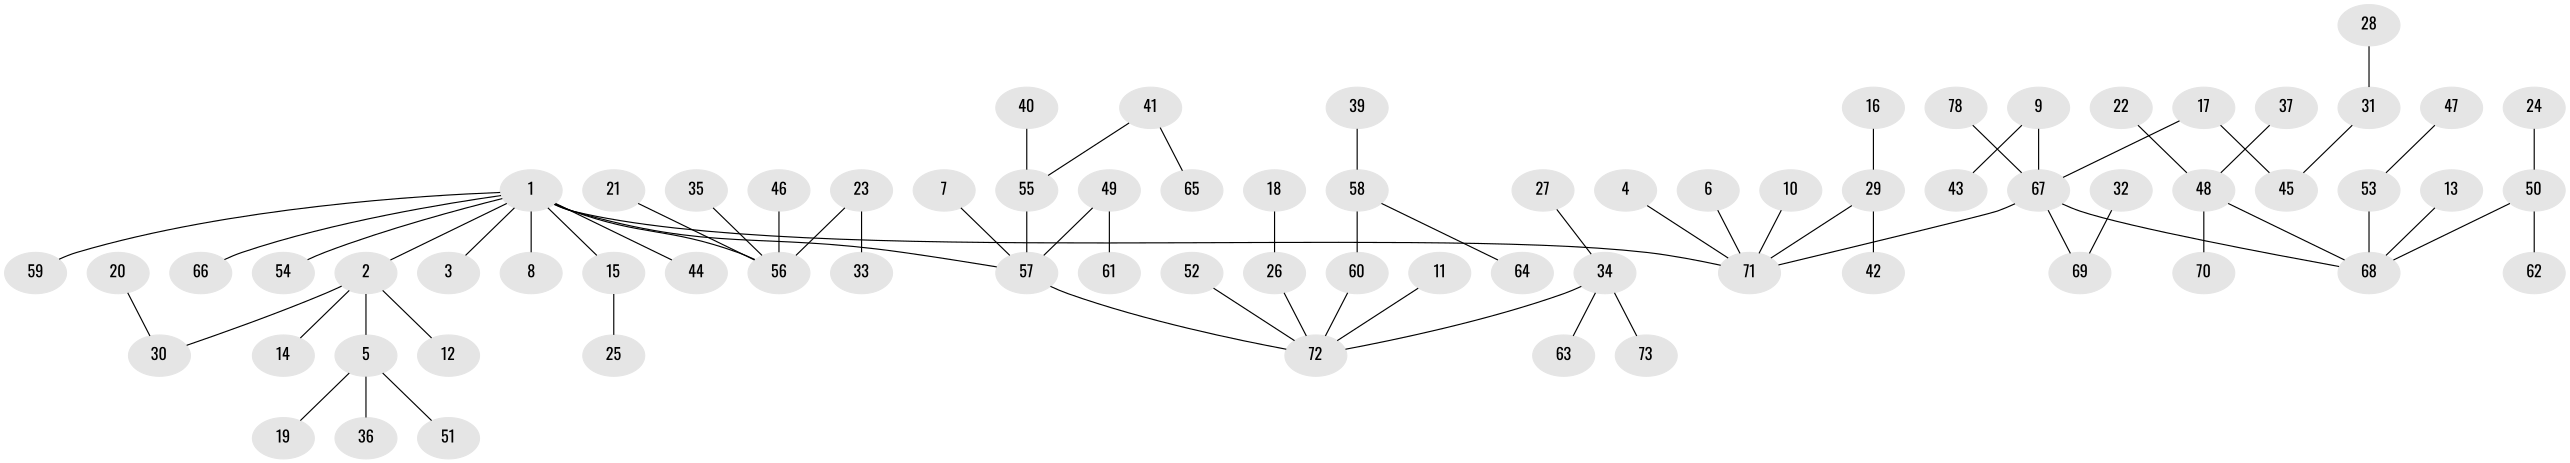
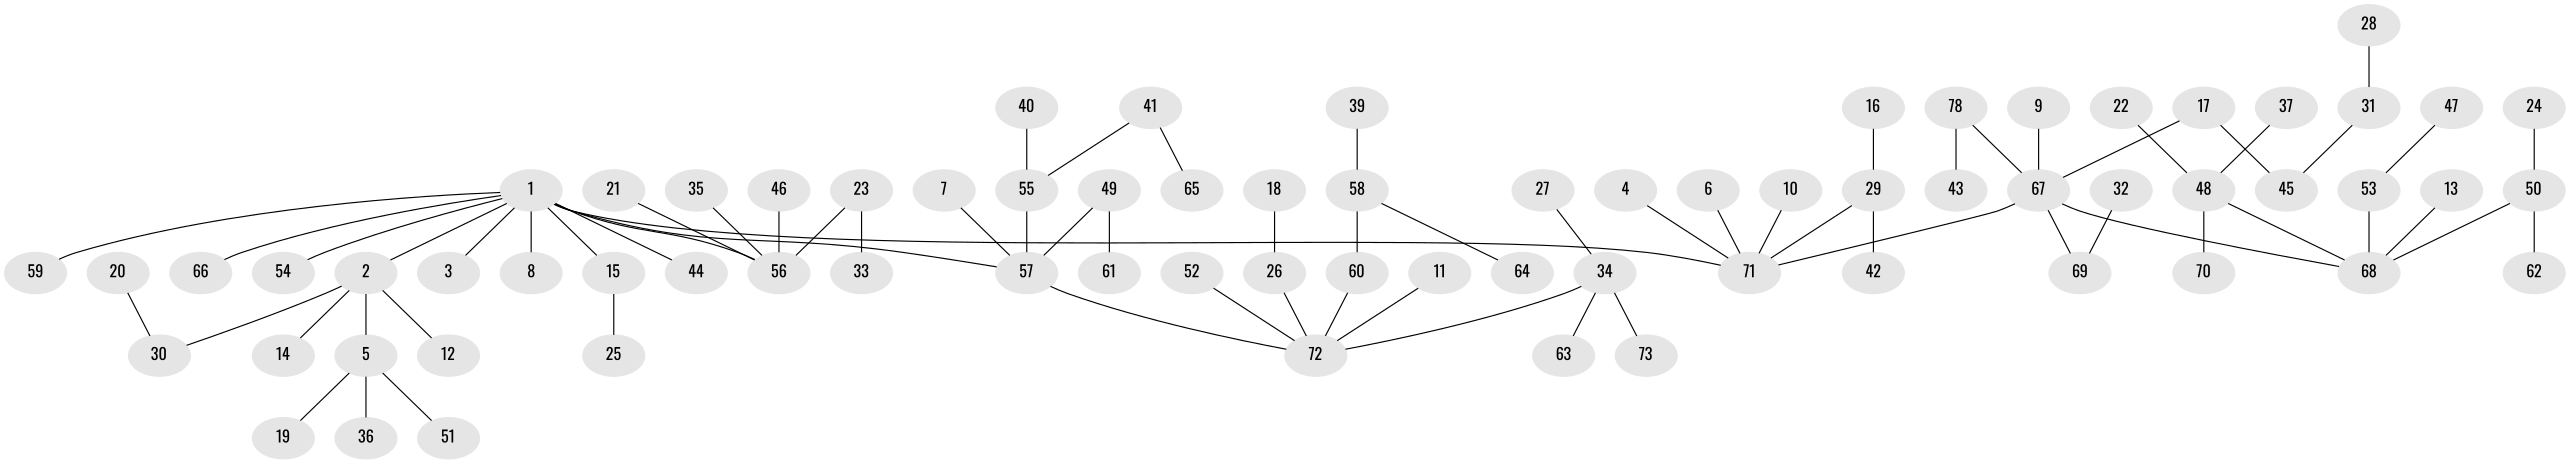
(2002, 144) -> (1956, 149)
